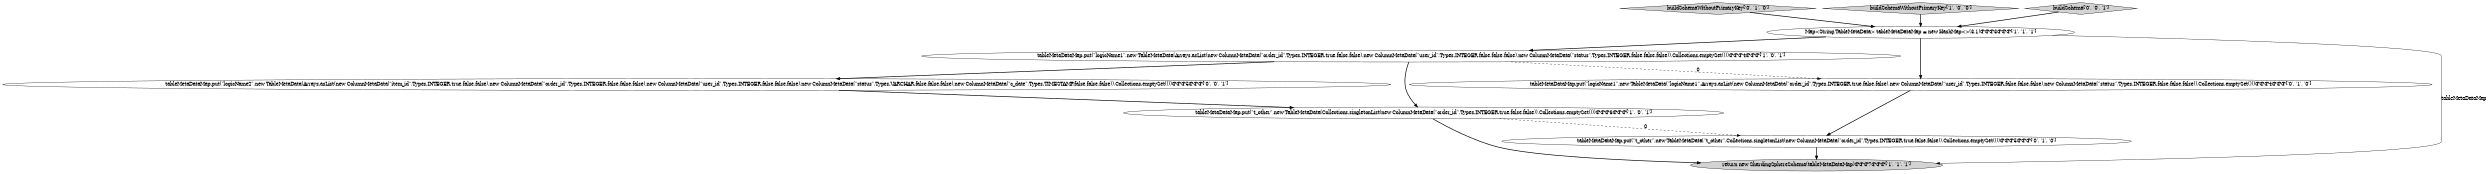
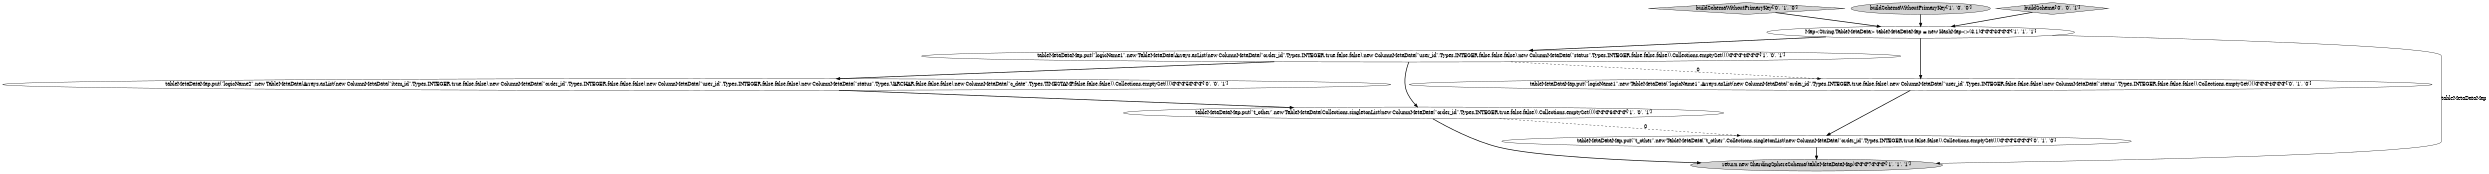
(1921, 8) -> (1921, 8)
